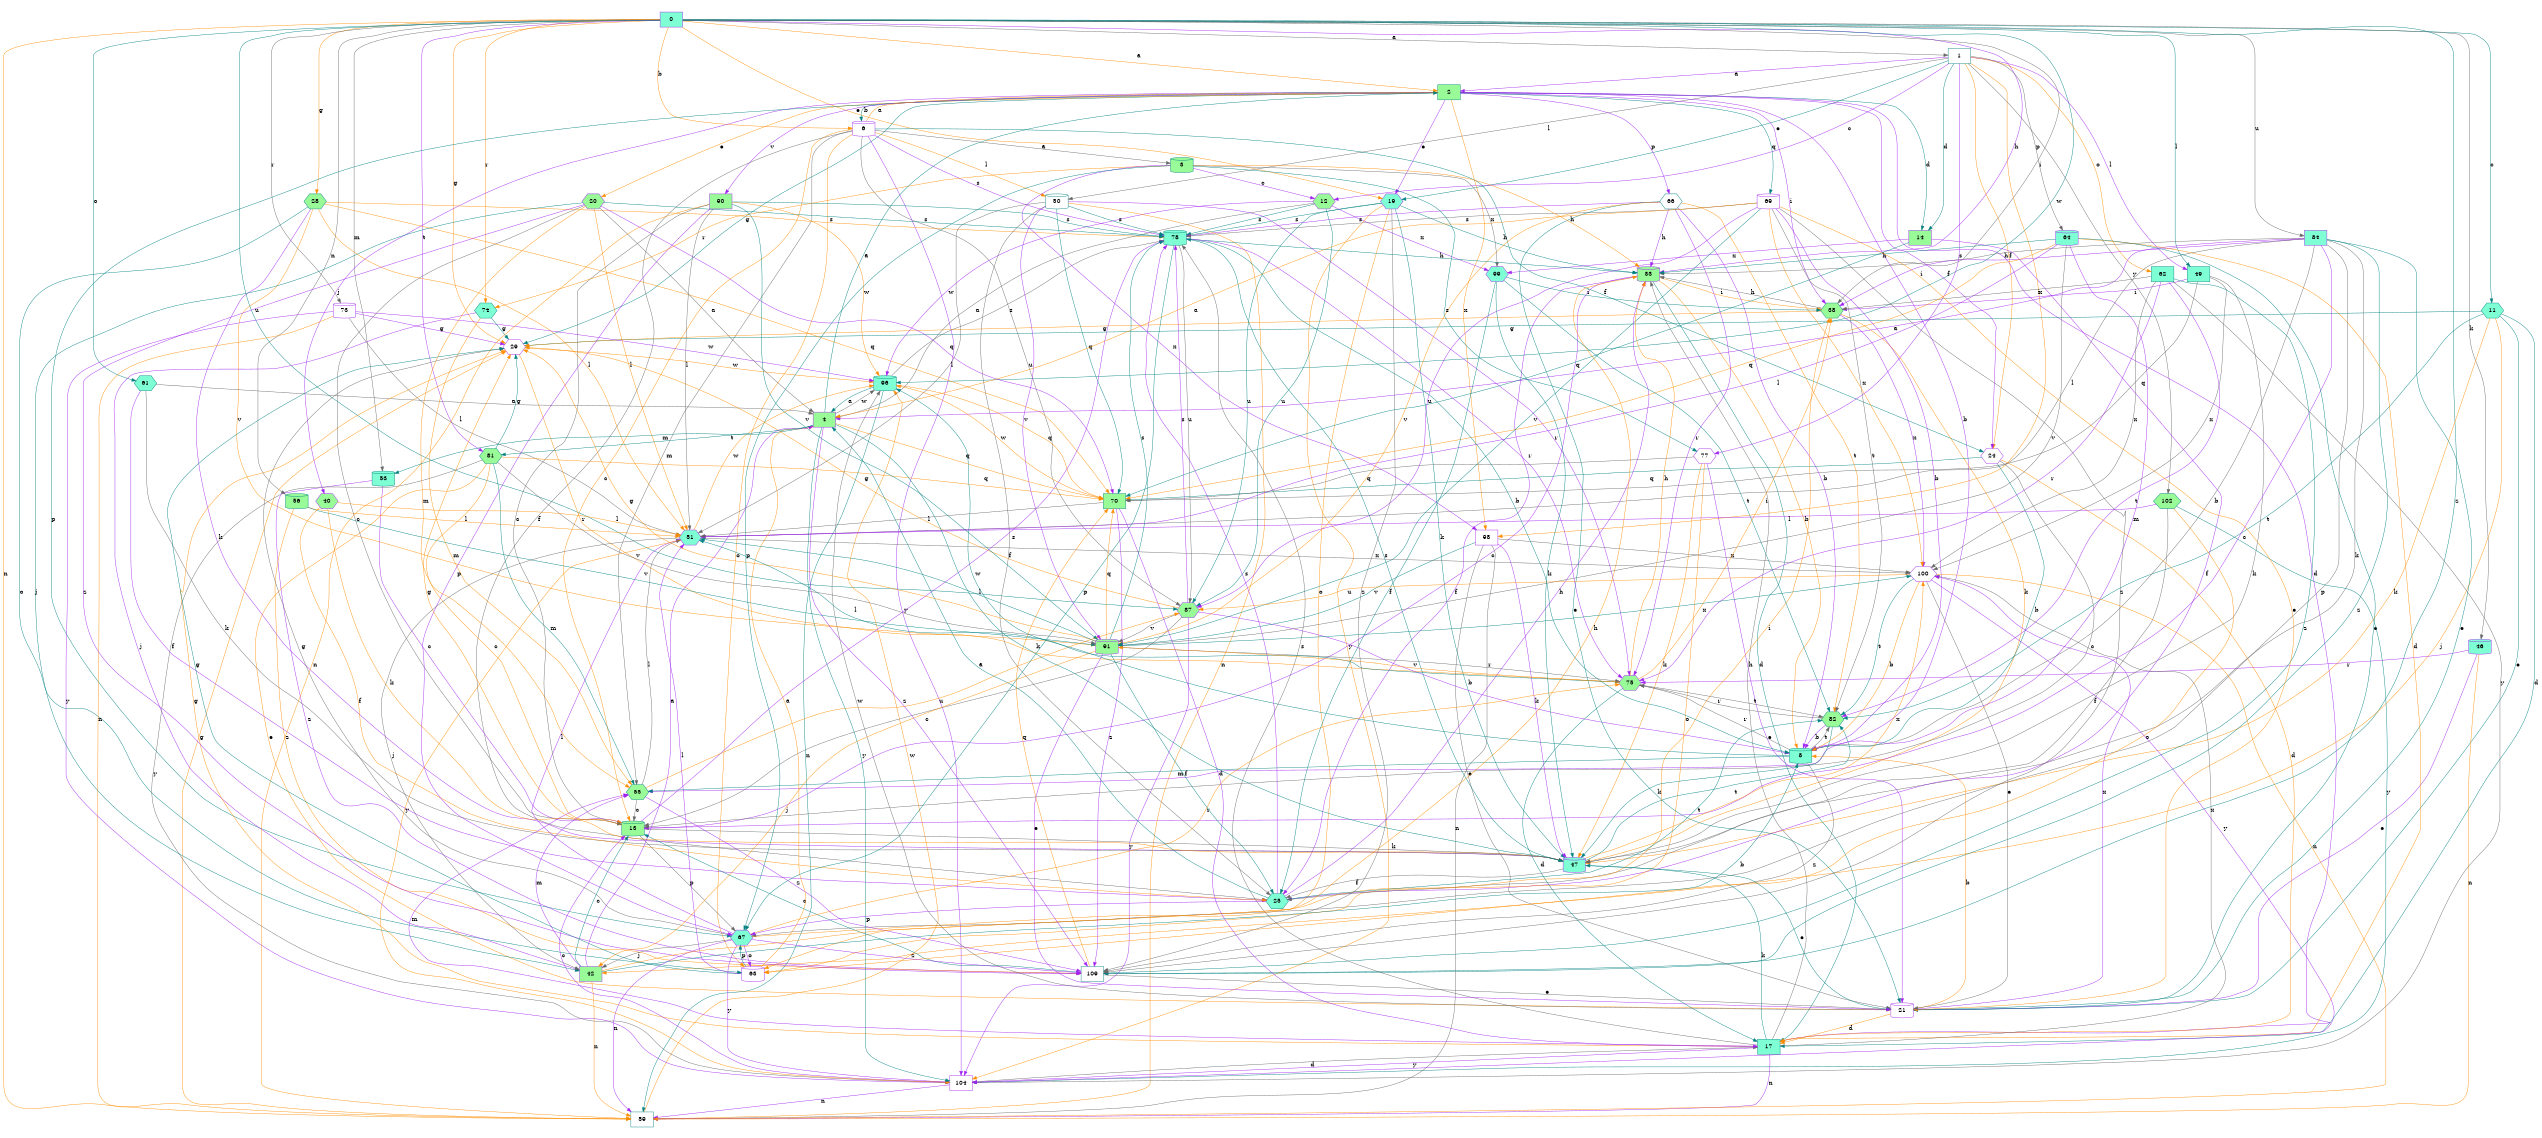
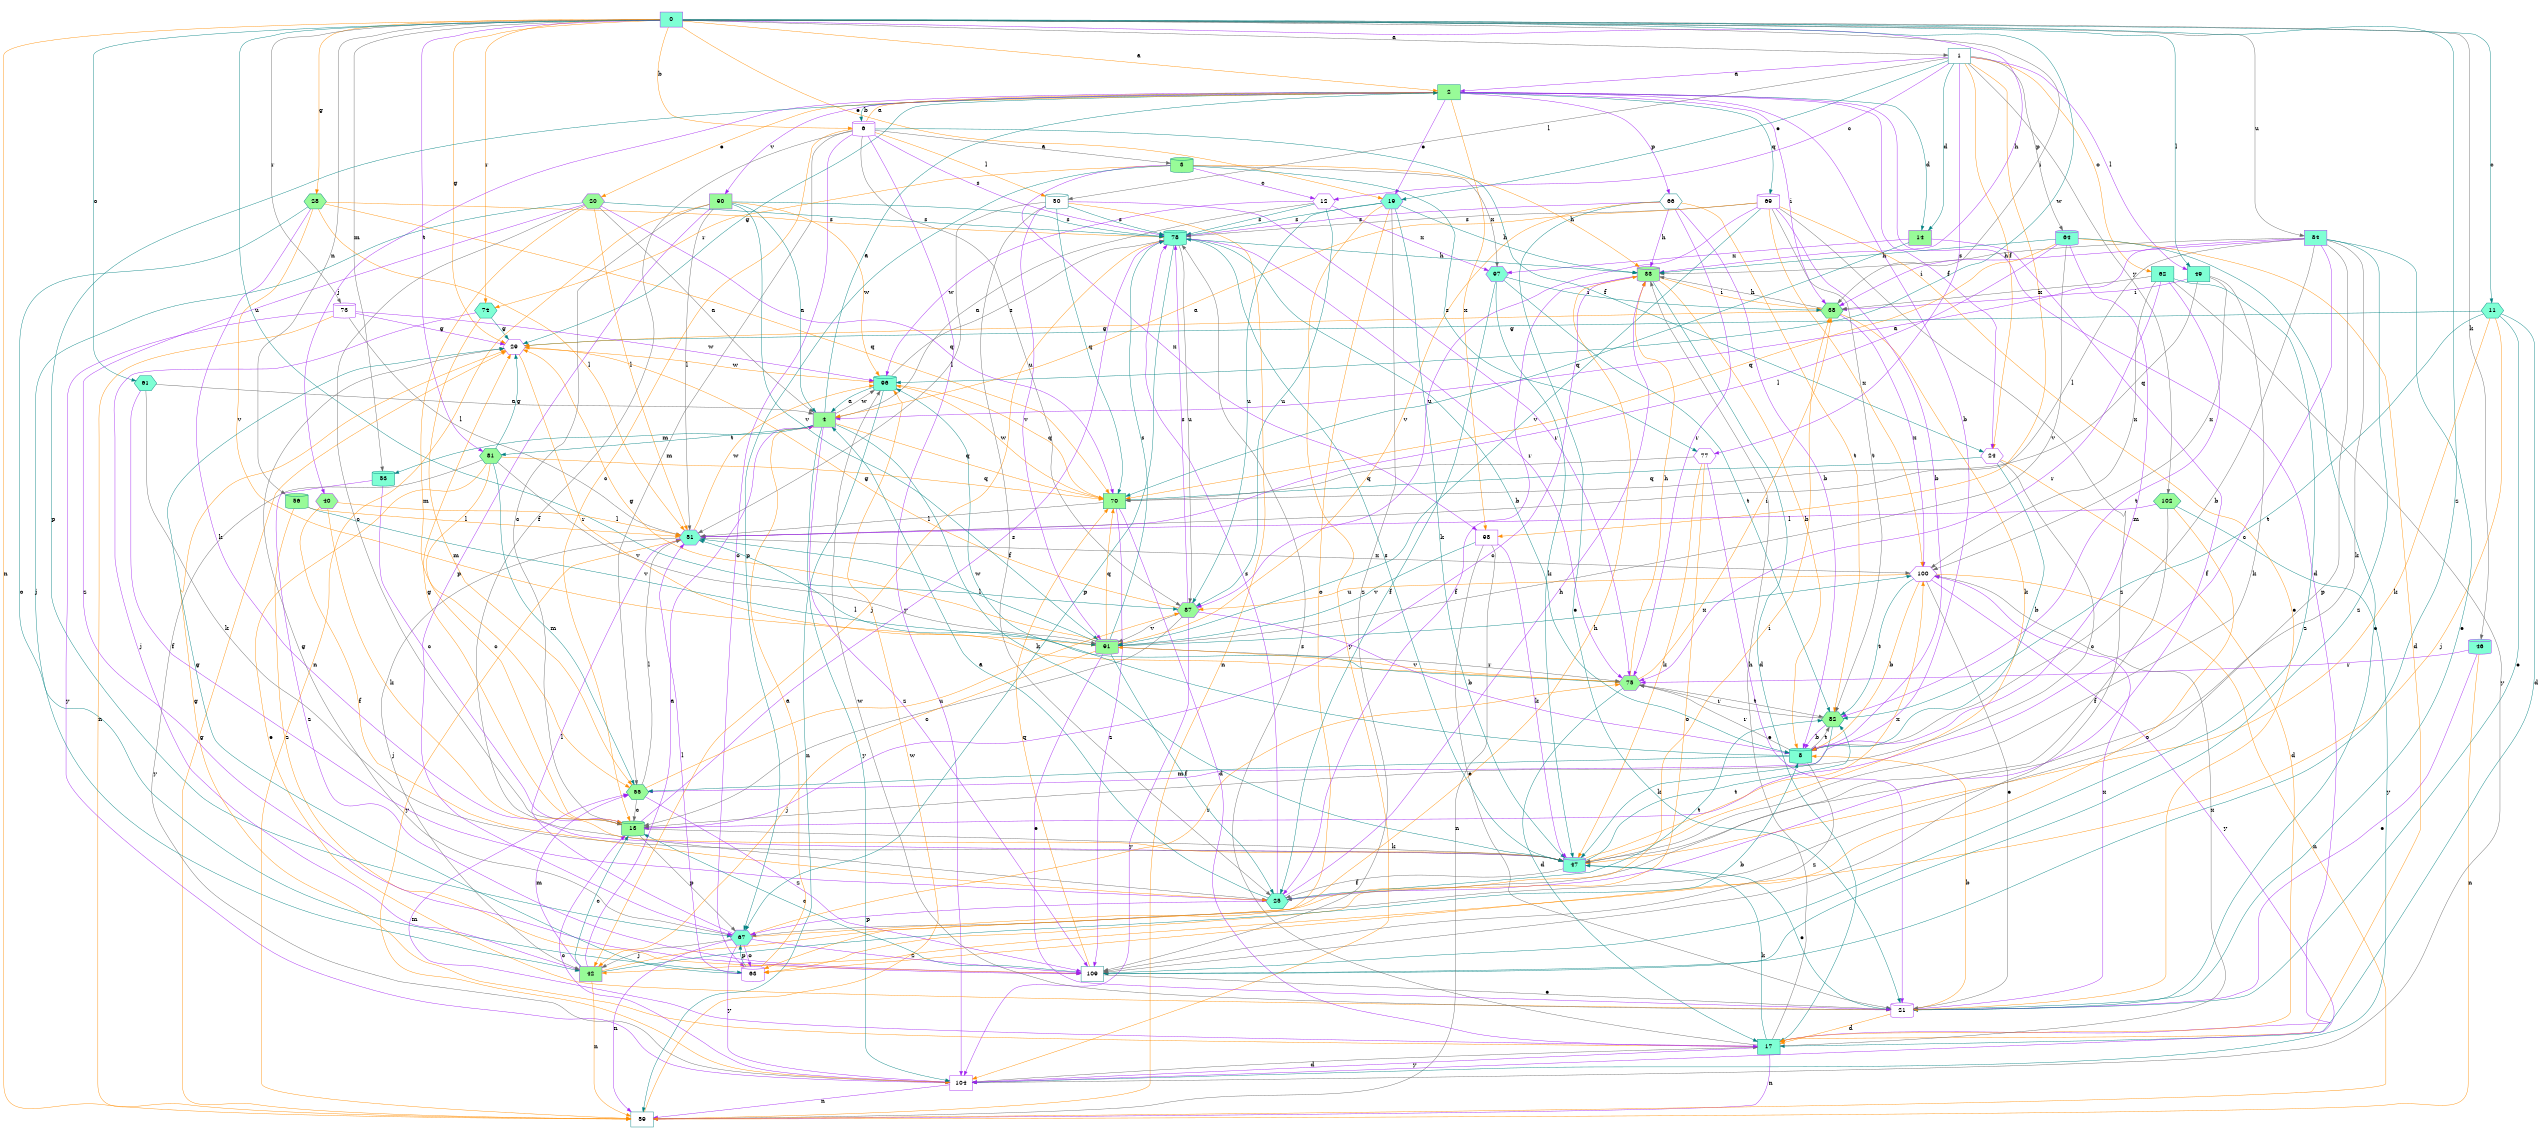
(1324, 201) -> (1324, 201)
(1497, 274) -> (1497, 274)
none -> (800, 293)
(741, 495) -> (741, 495)
(1712, 556) -> none
none -> (880, 593)
